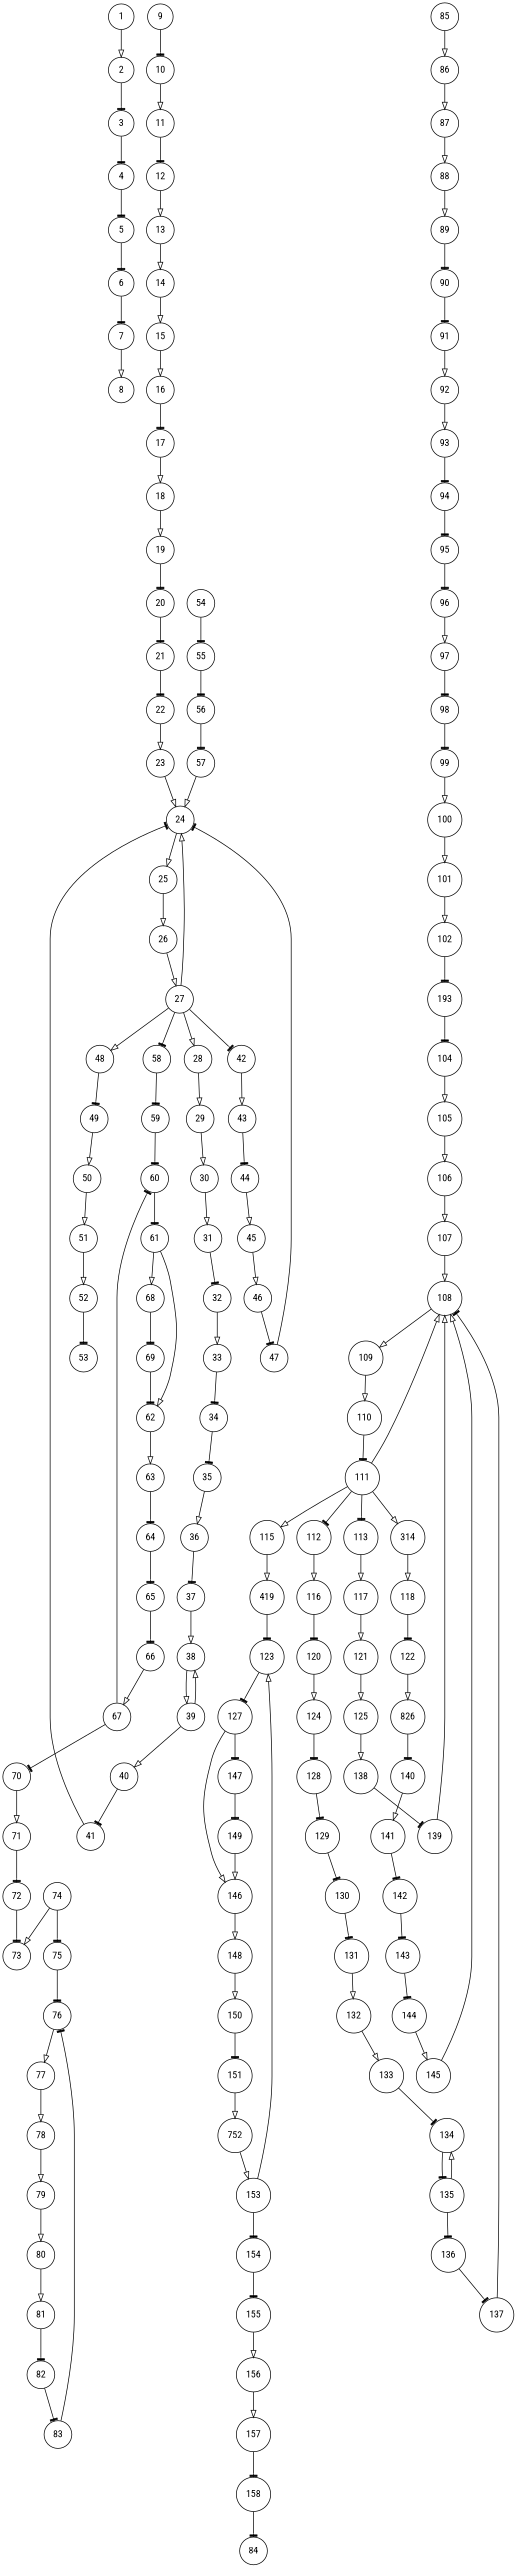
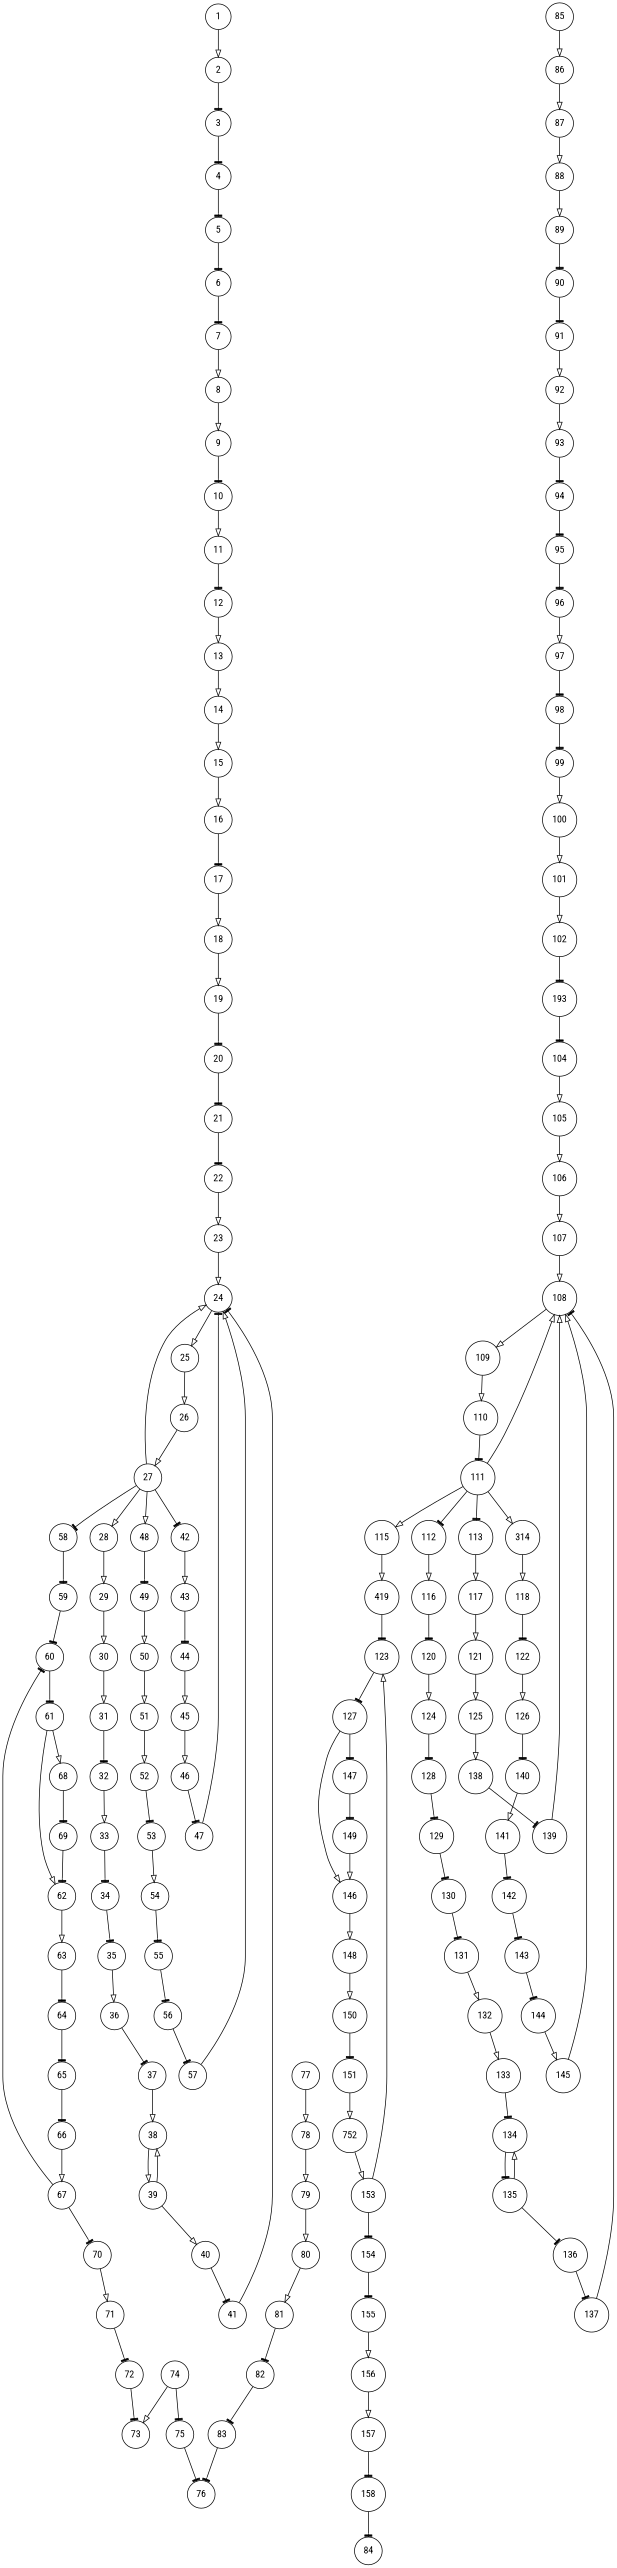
none -> (218, 413)
(408, 1717) -> (523, 1717)
none -> (153, 1863)
(50, 2042) -> none
